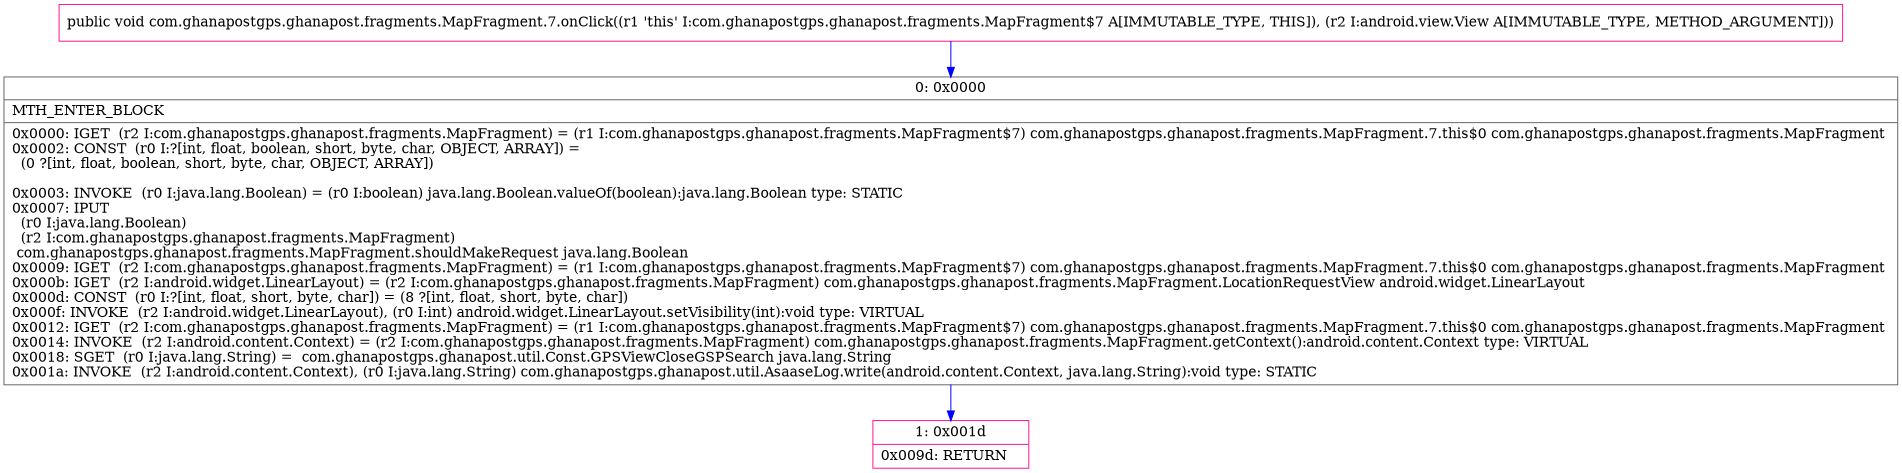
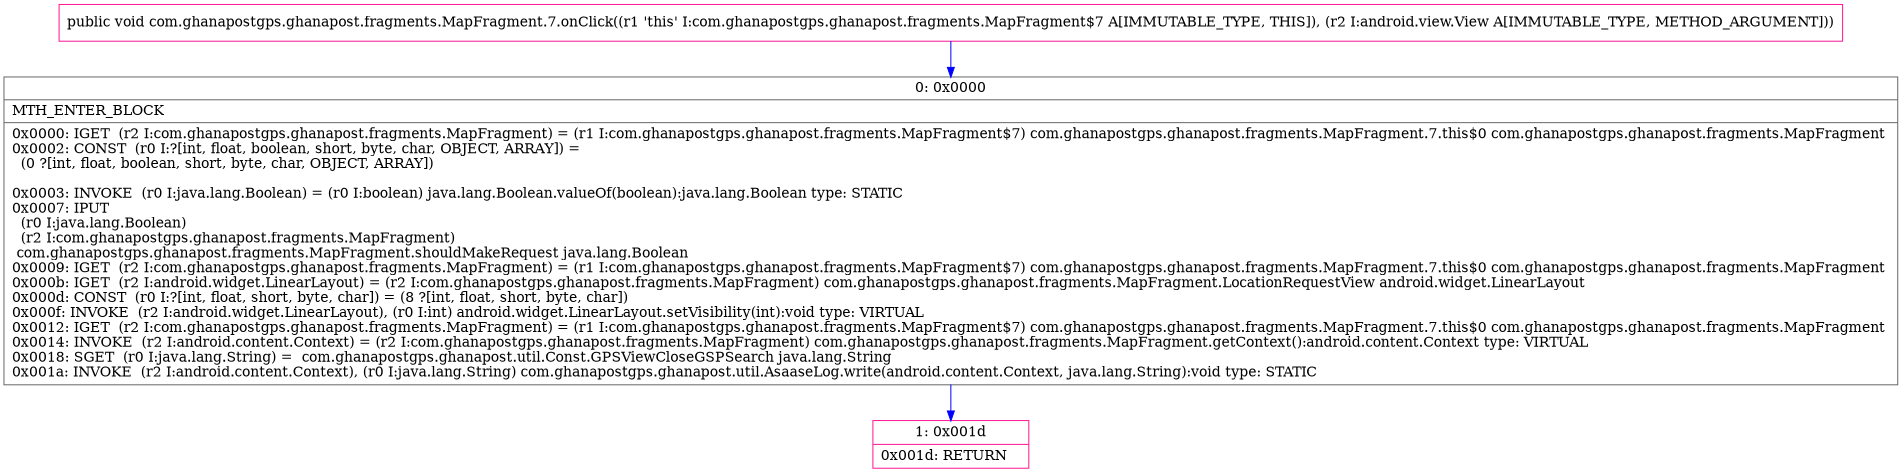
(951, 456) -> (951, 456)
